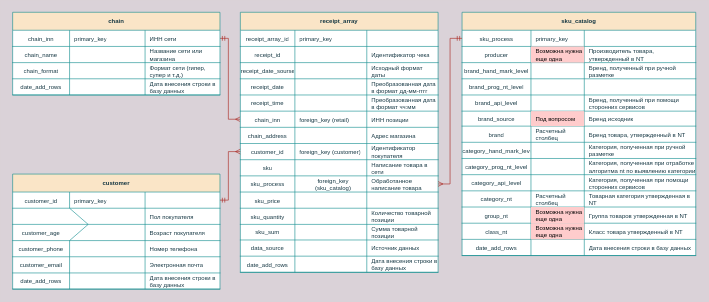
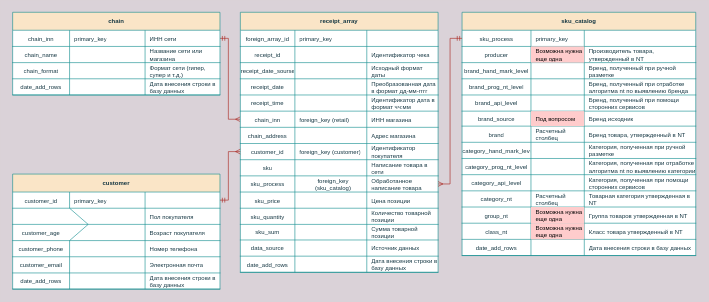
(268, 39) -> (268, 39)
none -> (641, 87)
(405, 104) -> (405, 104)
(389, 120) -> (391, 120)
none -> (403, 200)
